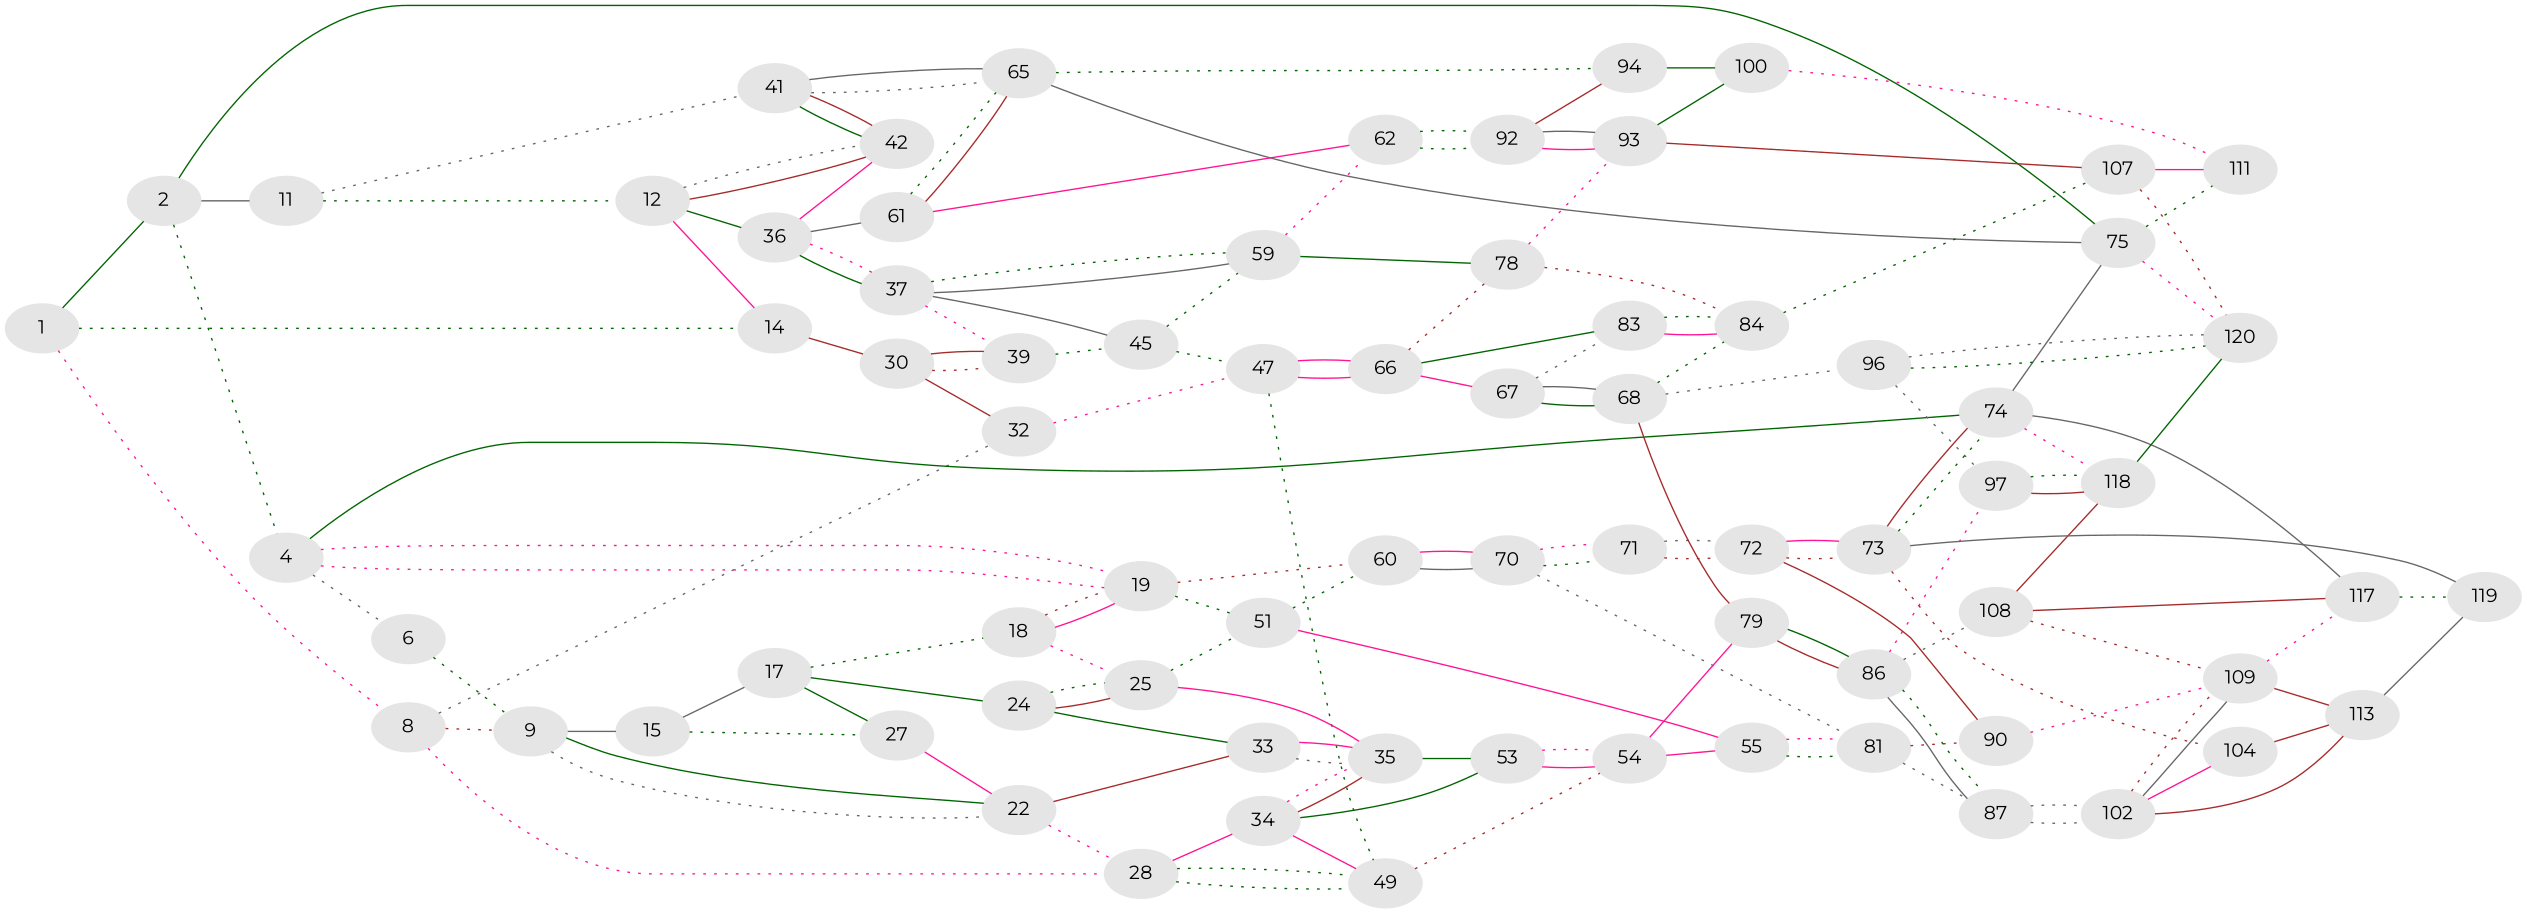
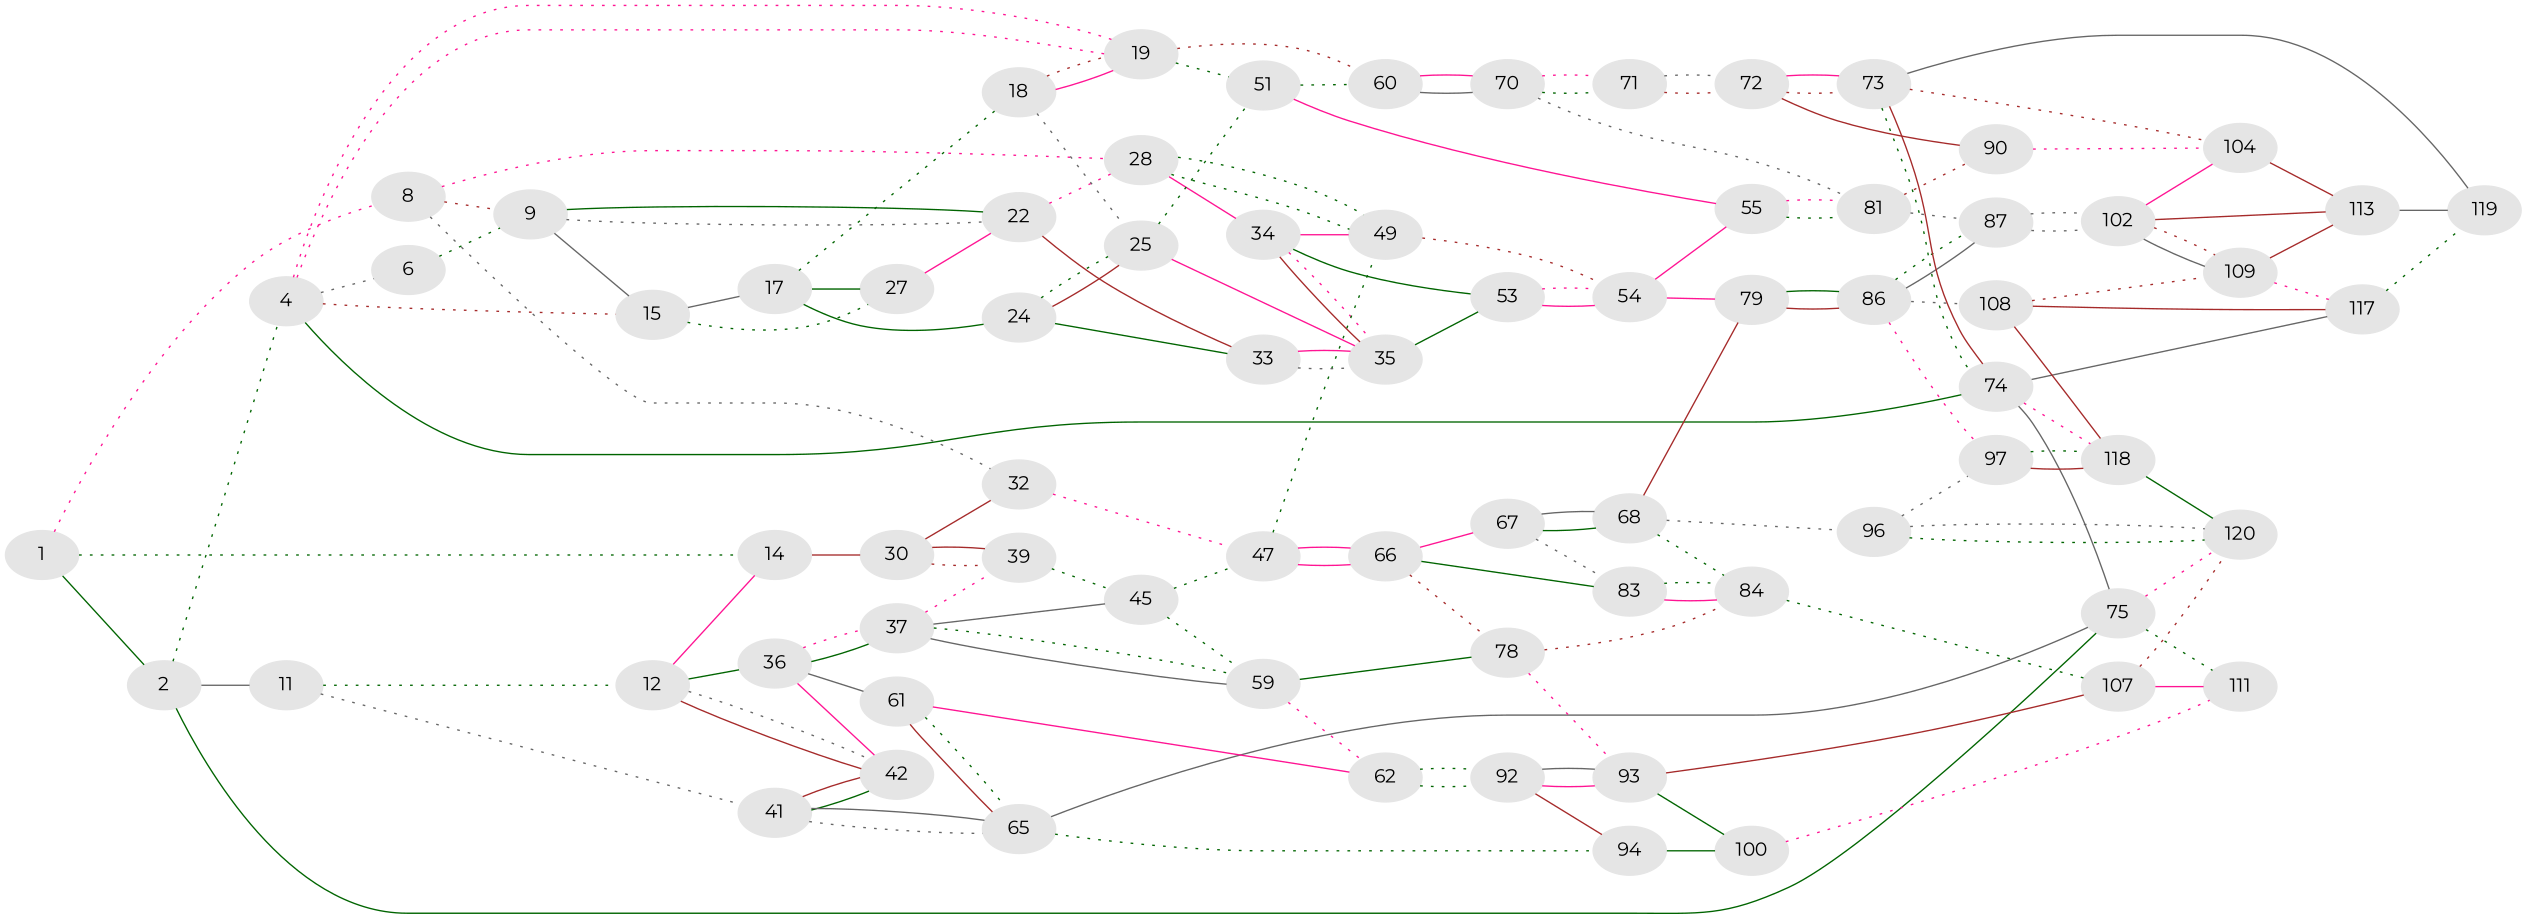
none -> (469, 310)
(1080, 659) -> (1080, 169)
(2118, 710) -> (2118, 149)
